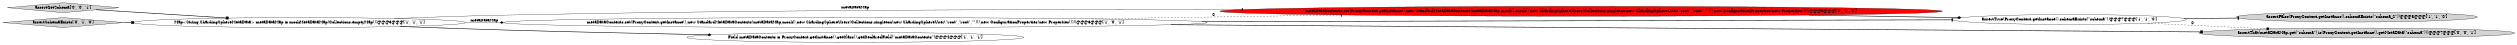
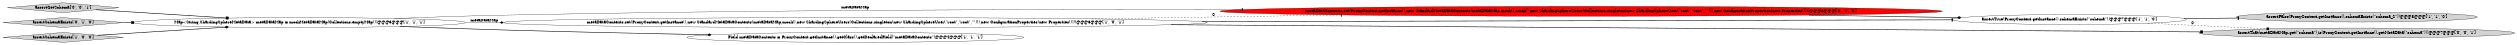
none -> (63, 37)
